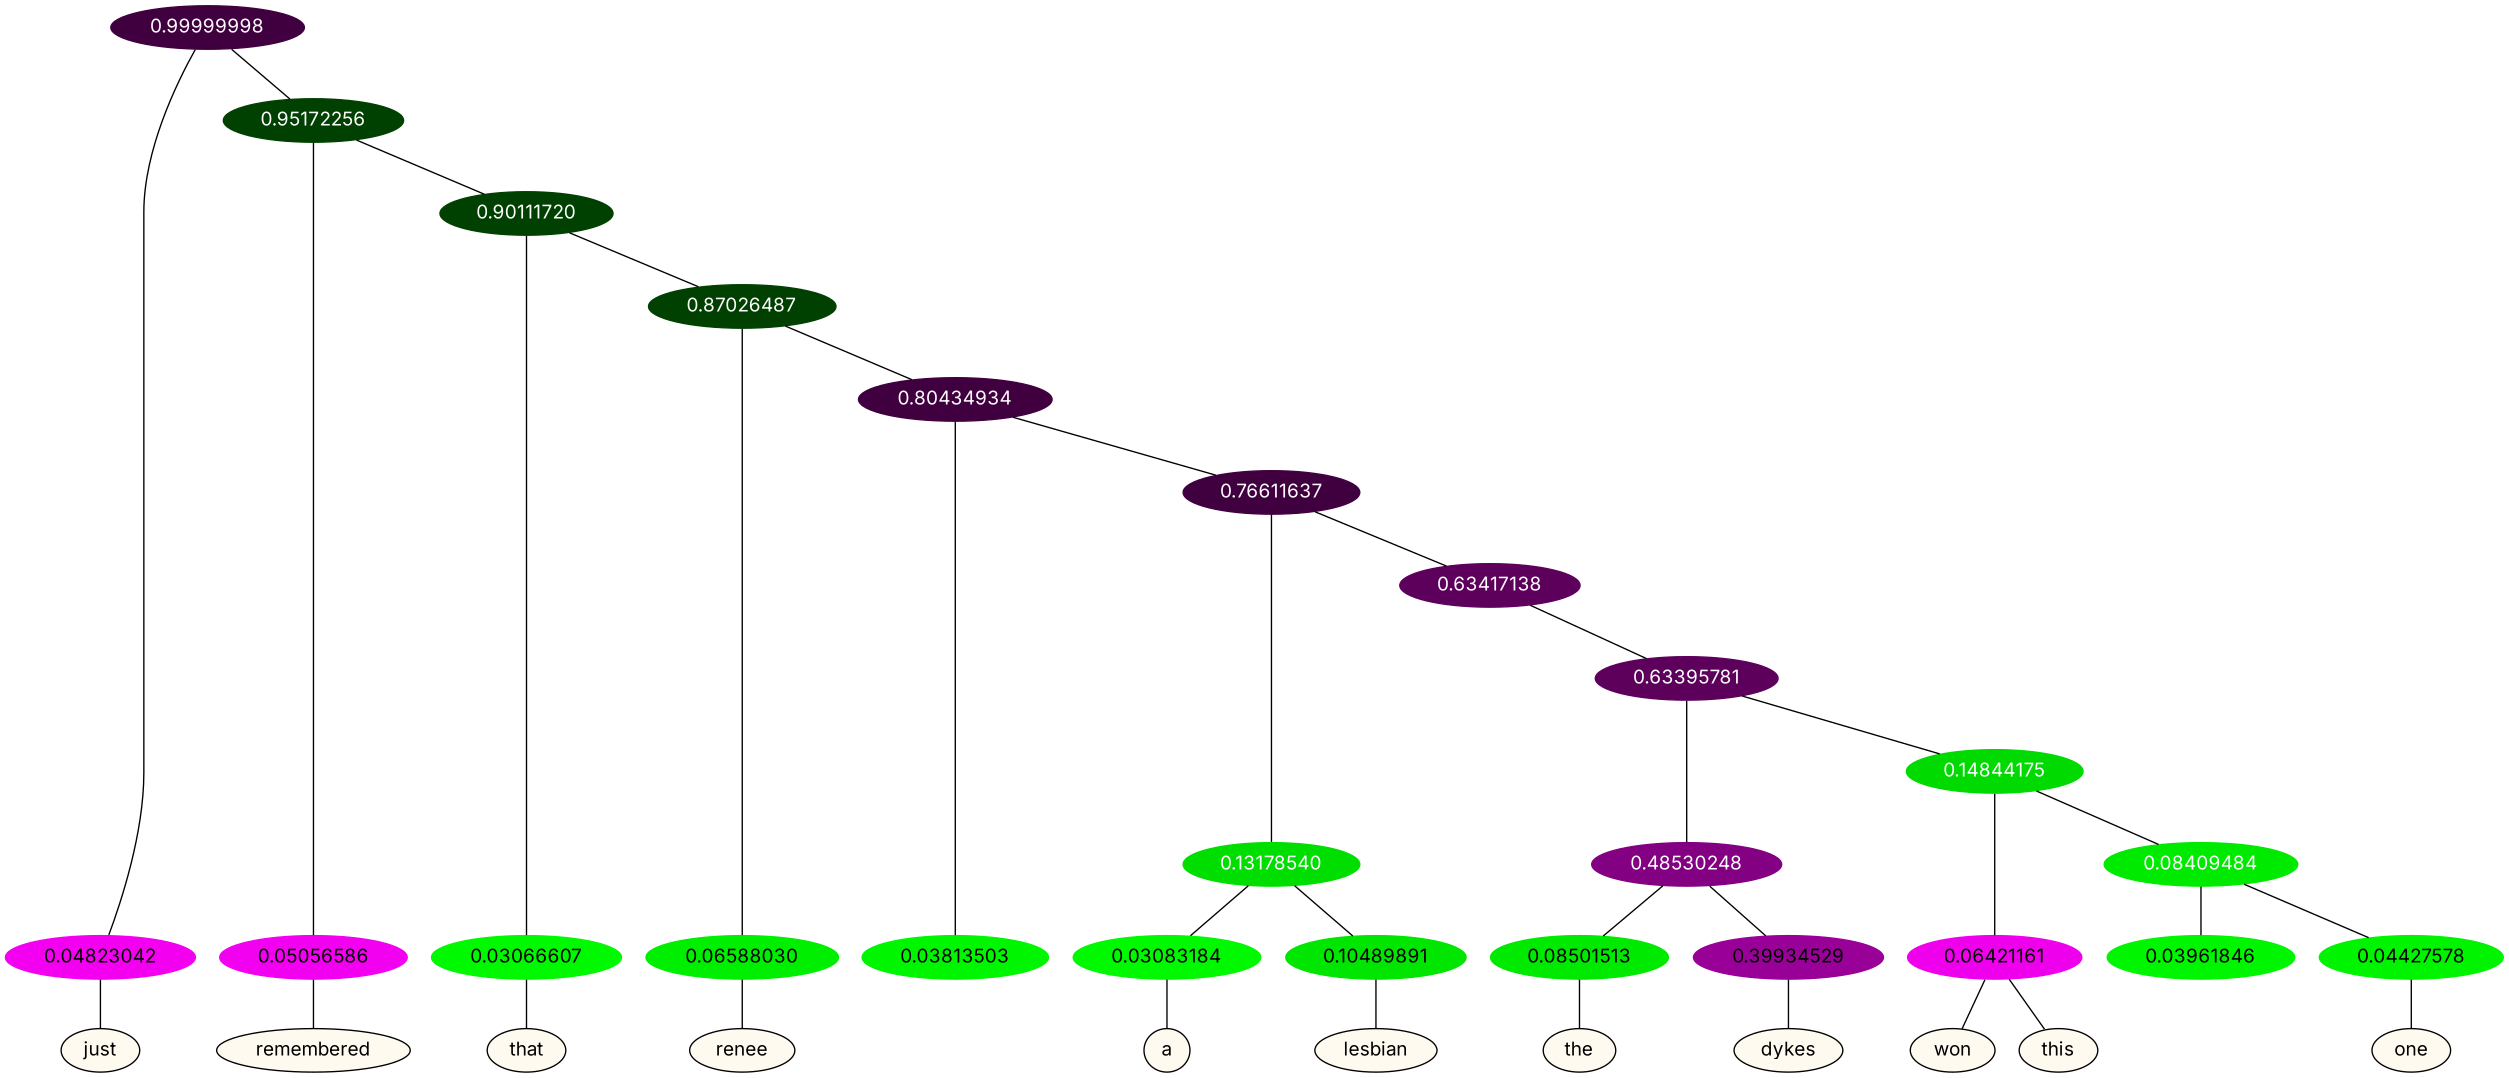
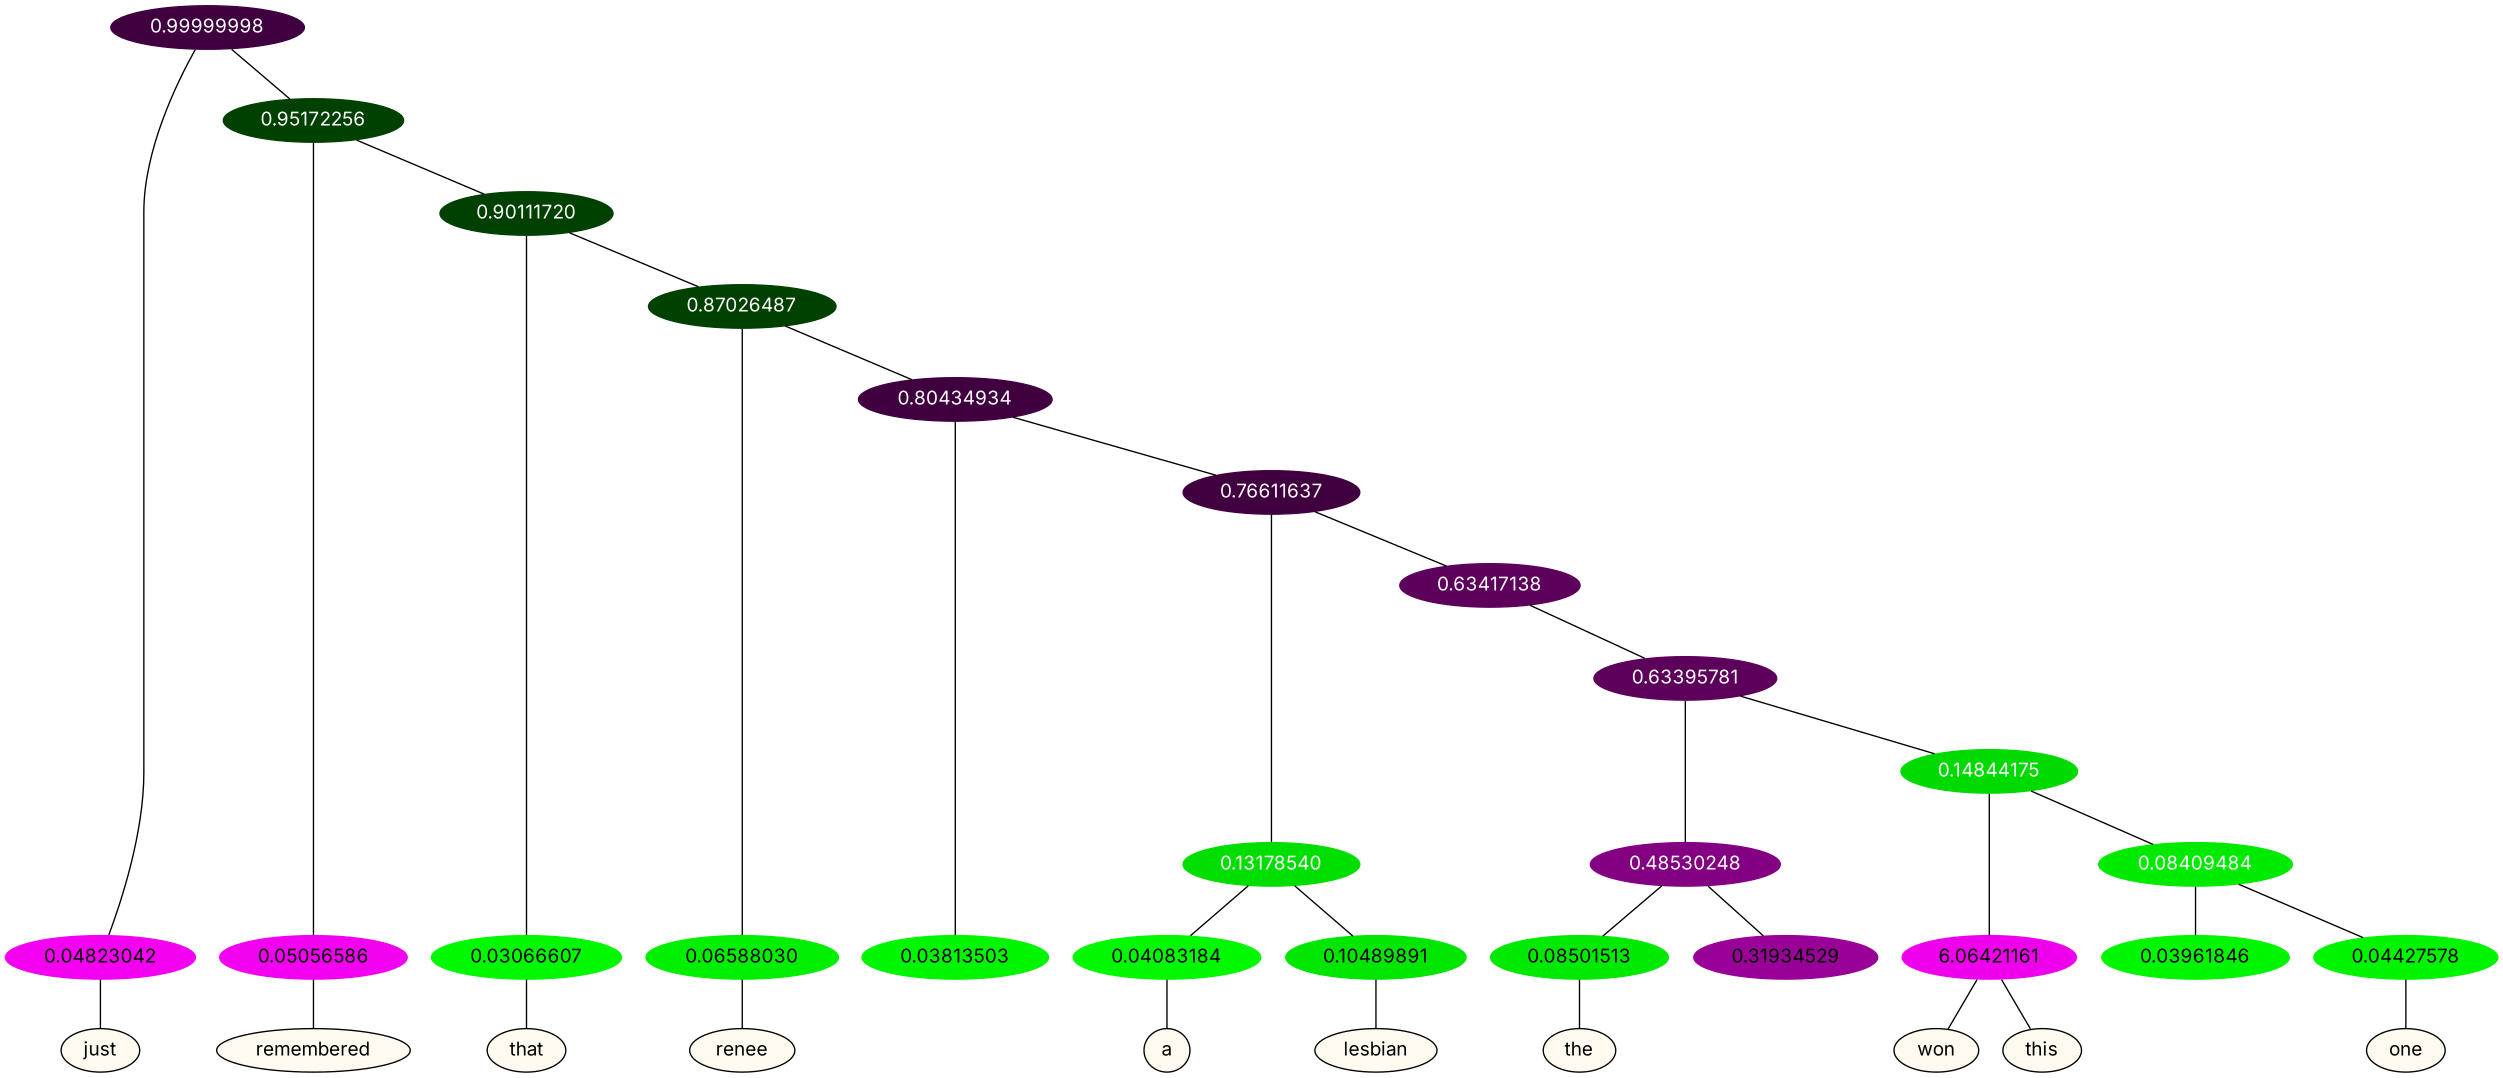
(1167, 957) -> (1167, 957)
(1788, 957) -> (1786, 957)
(1995, 957) -> (1989, 957)
(1788, 1050) -> none
